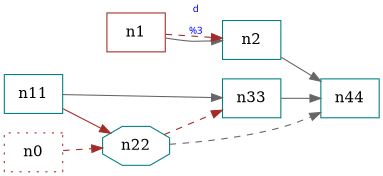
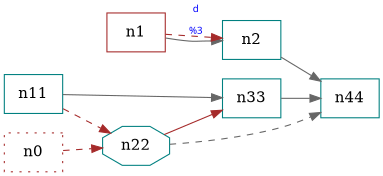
(82, 118) -> (82, 118)
(188, 124) -> (188, 124)
